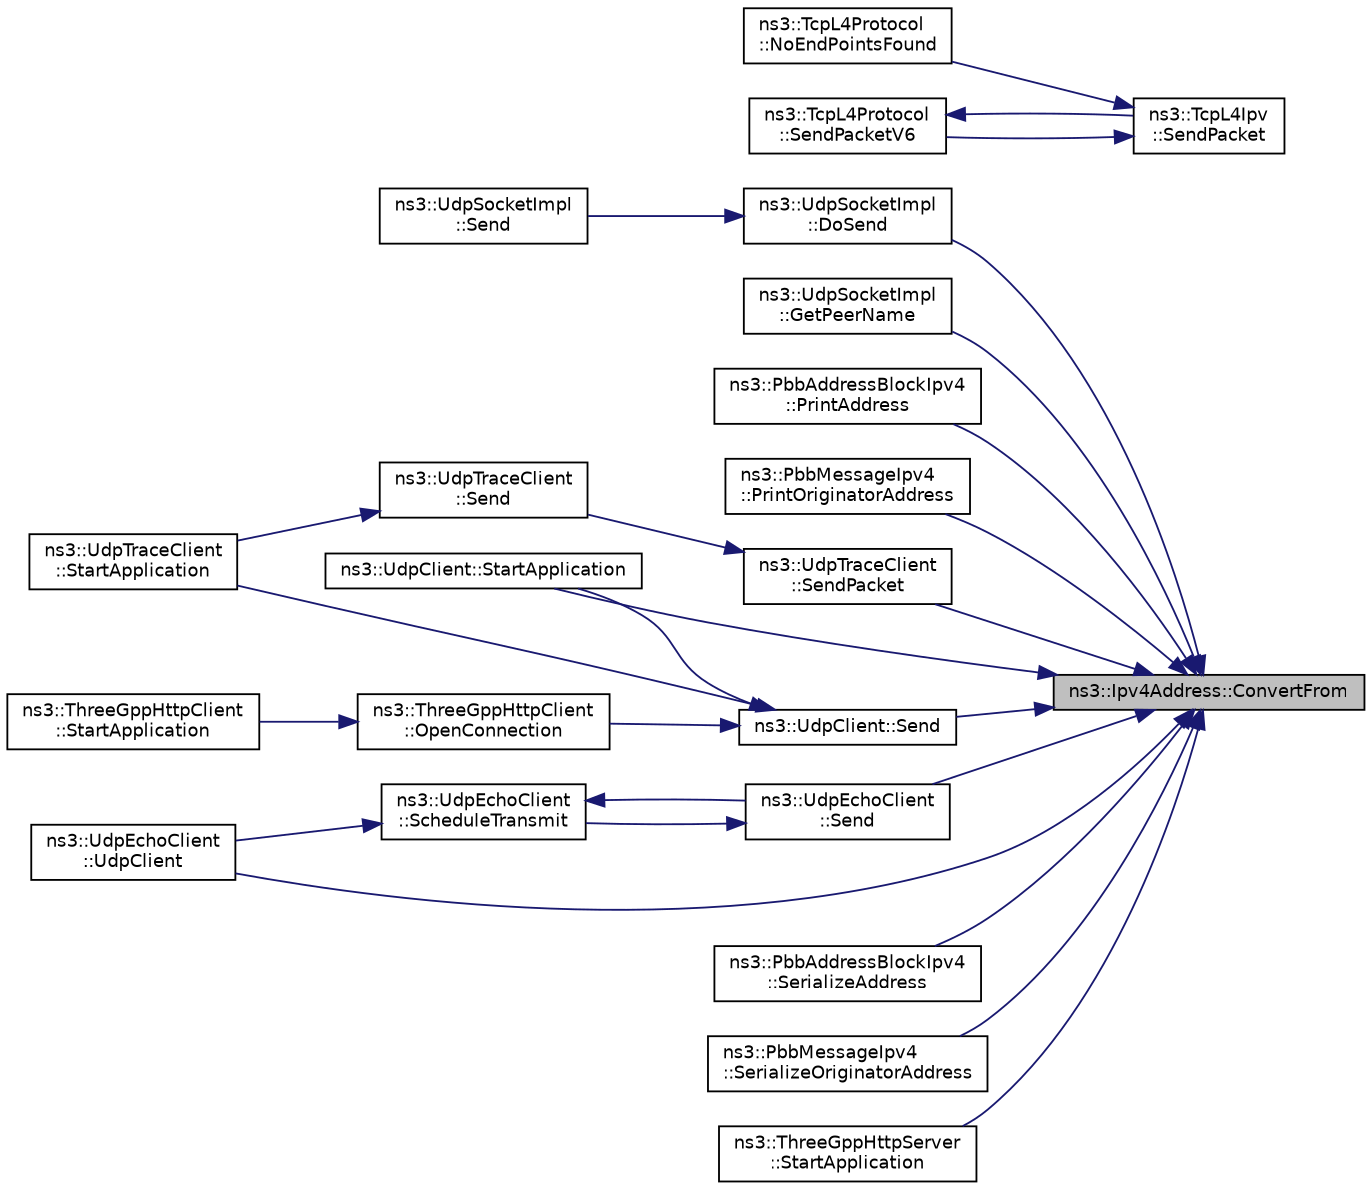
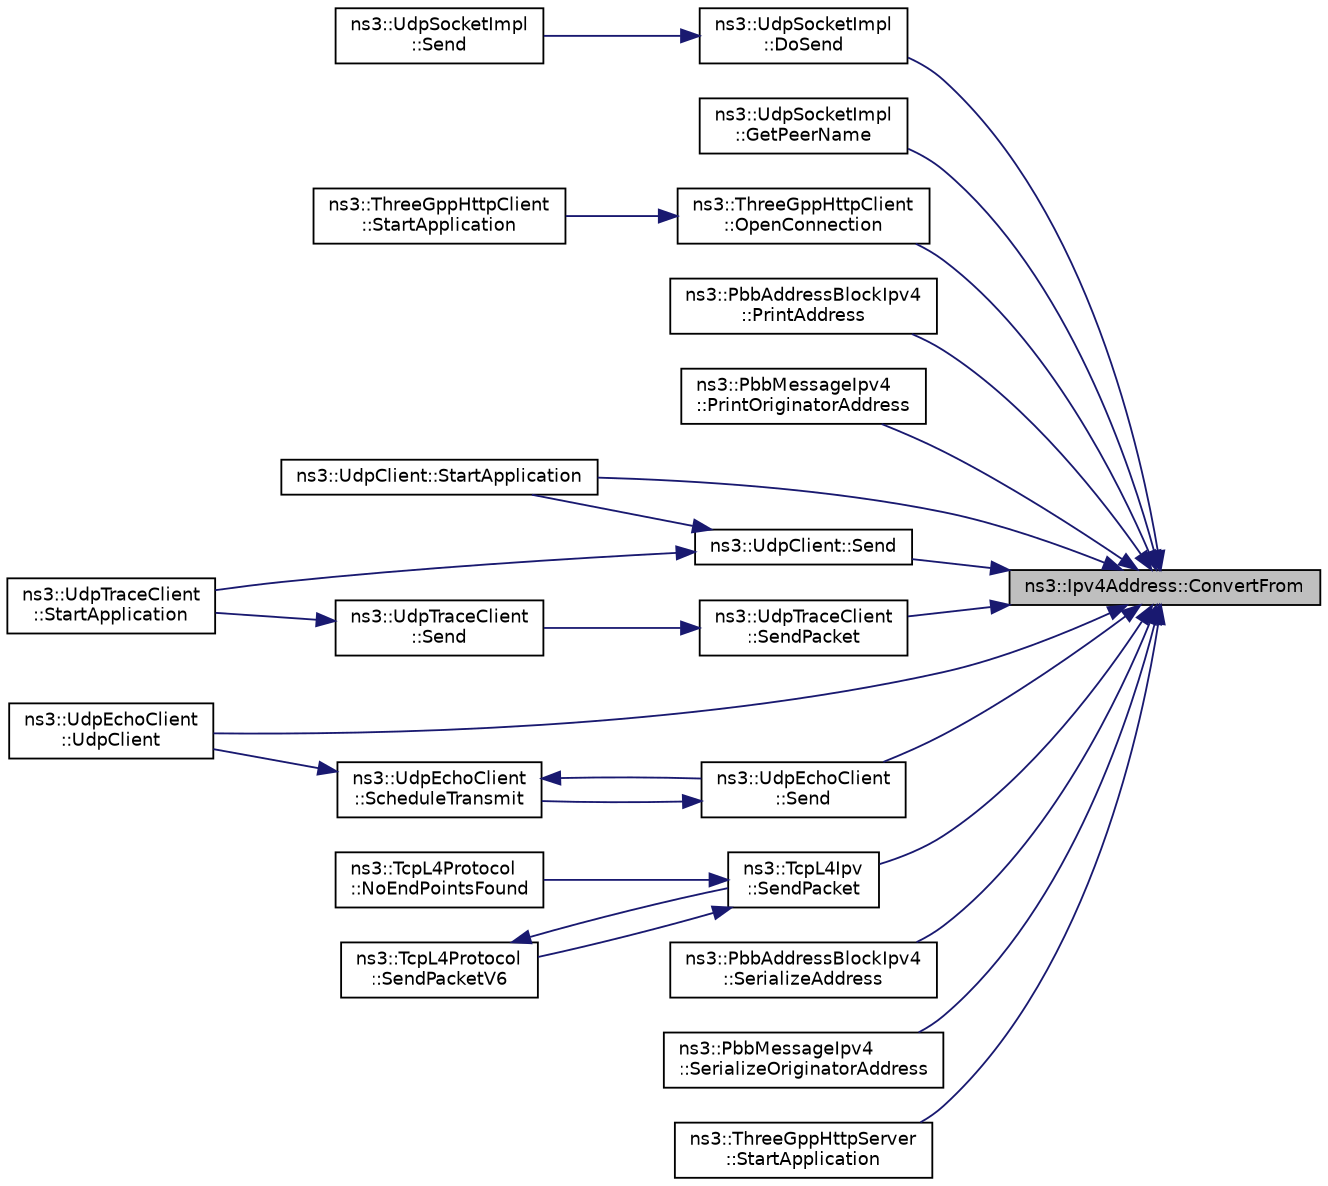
(665, 725) -> (1054, 380)
none -> (1029, 764)
